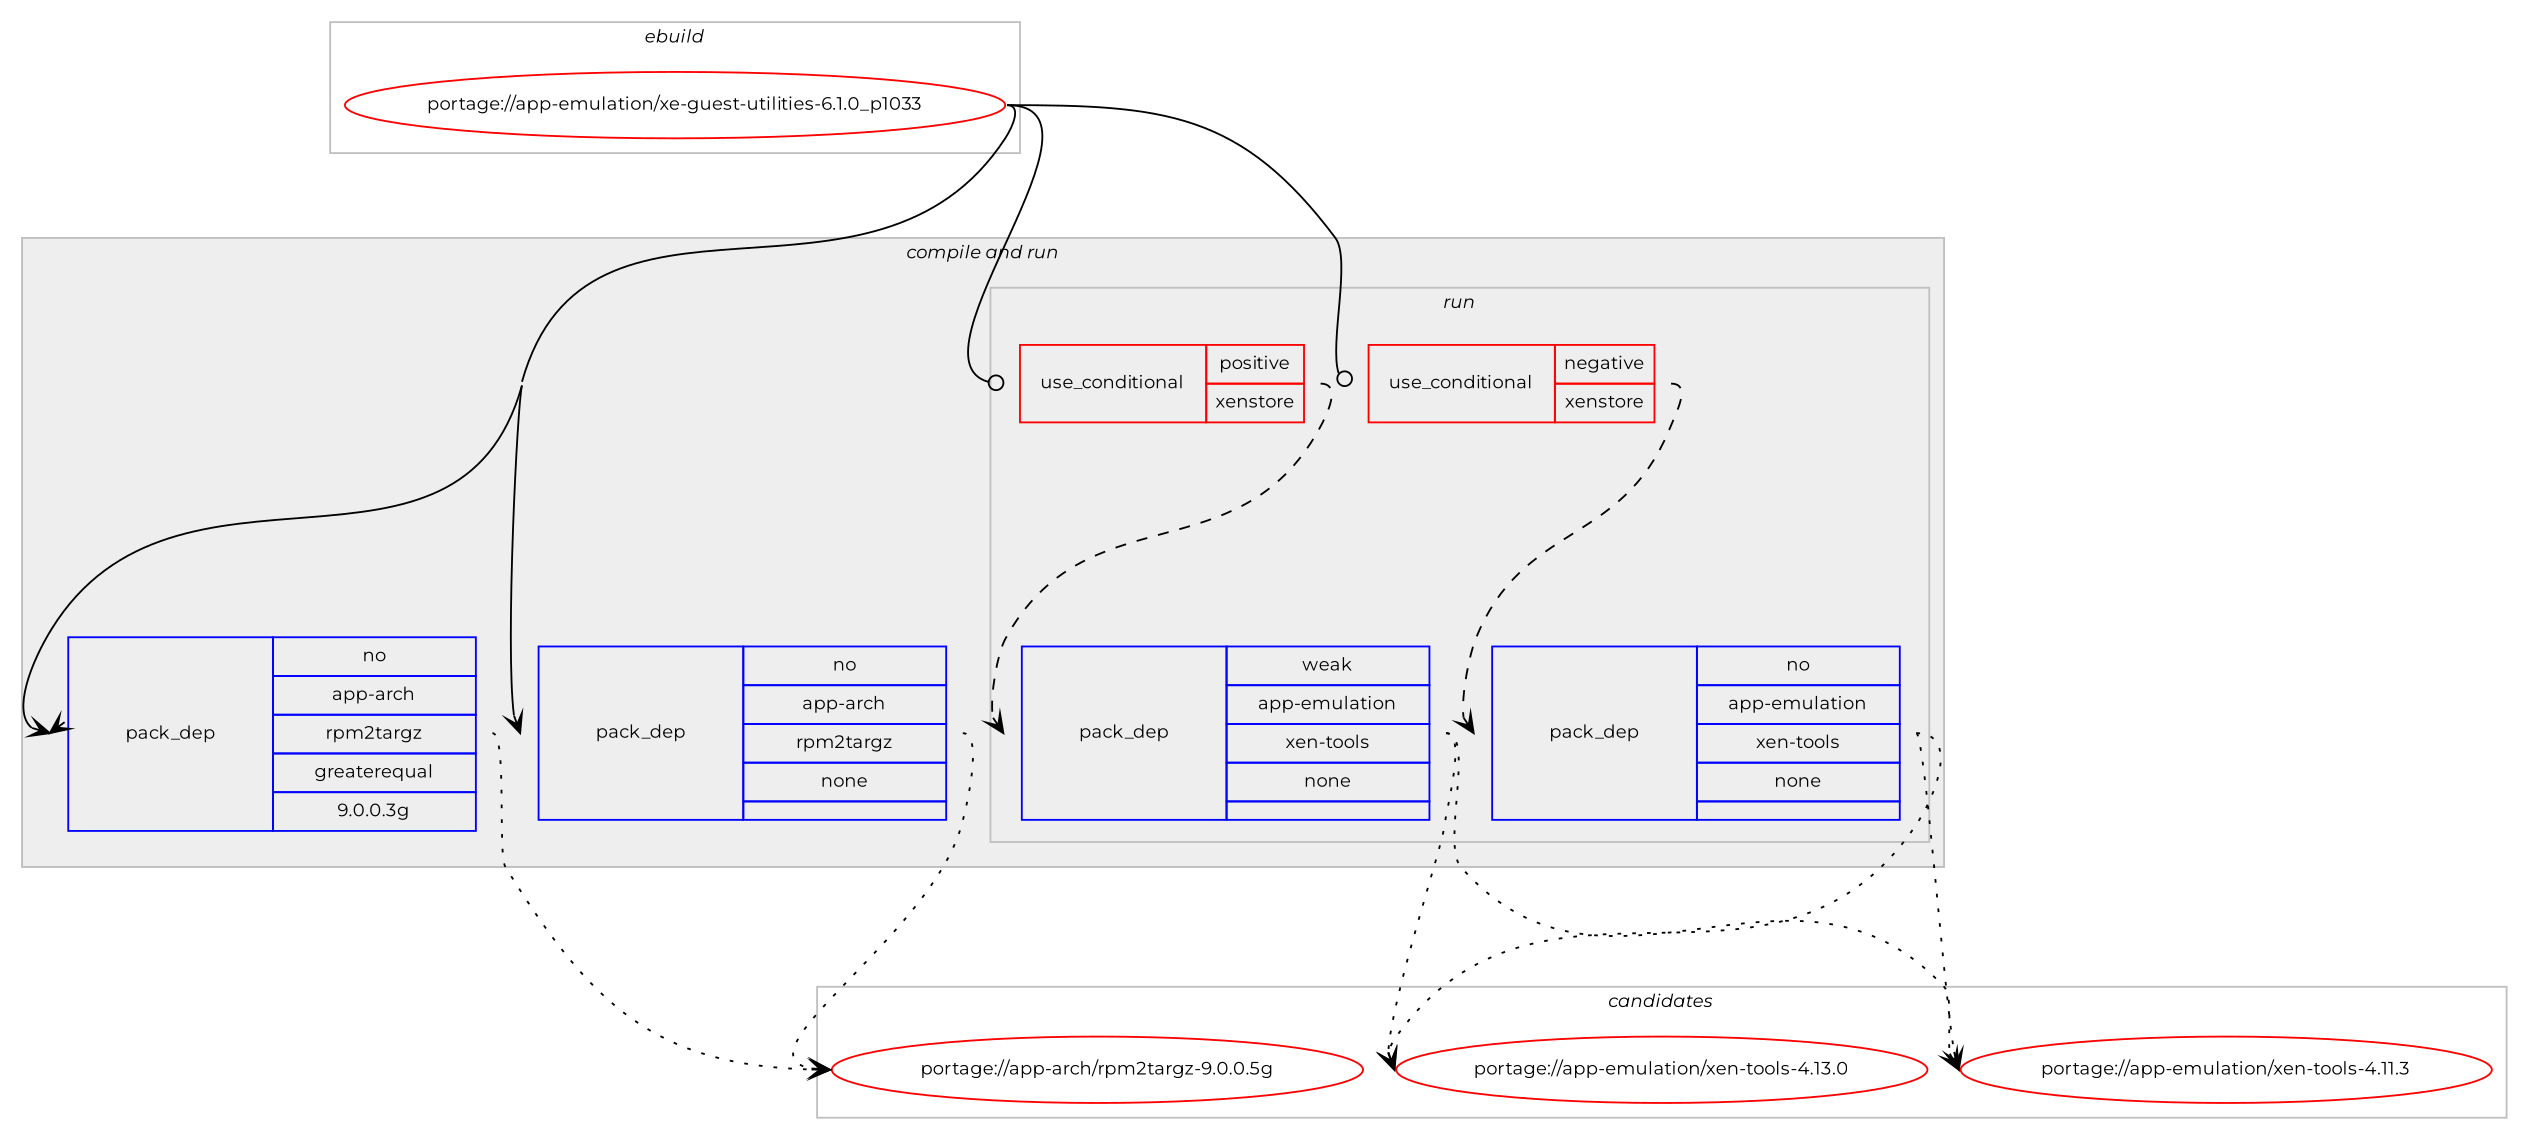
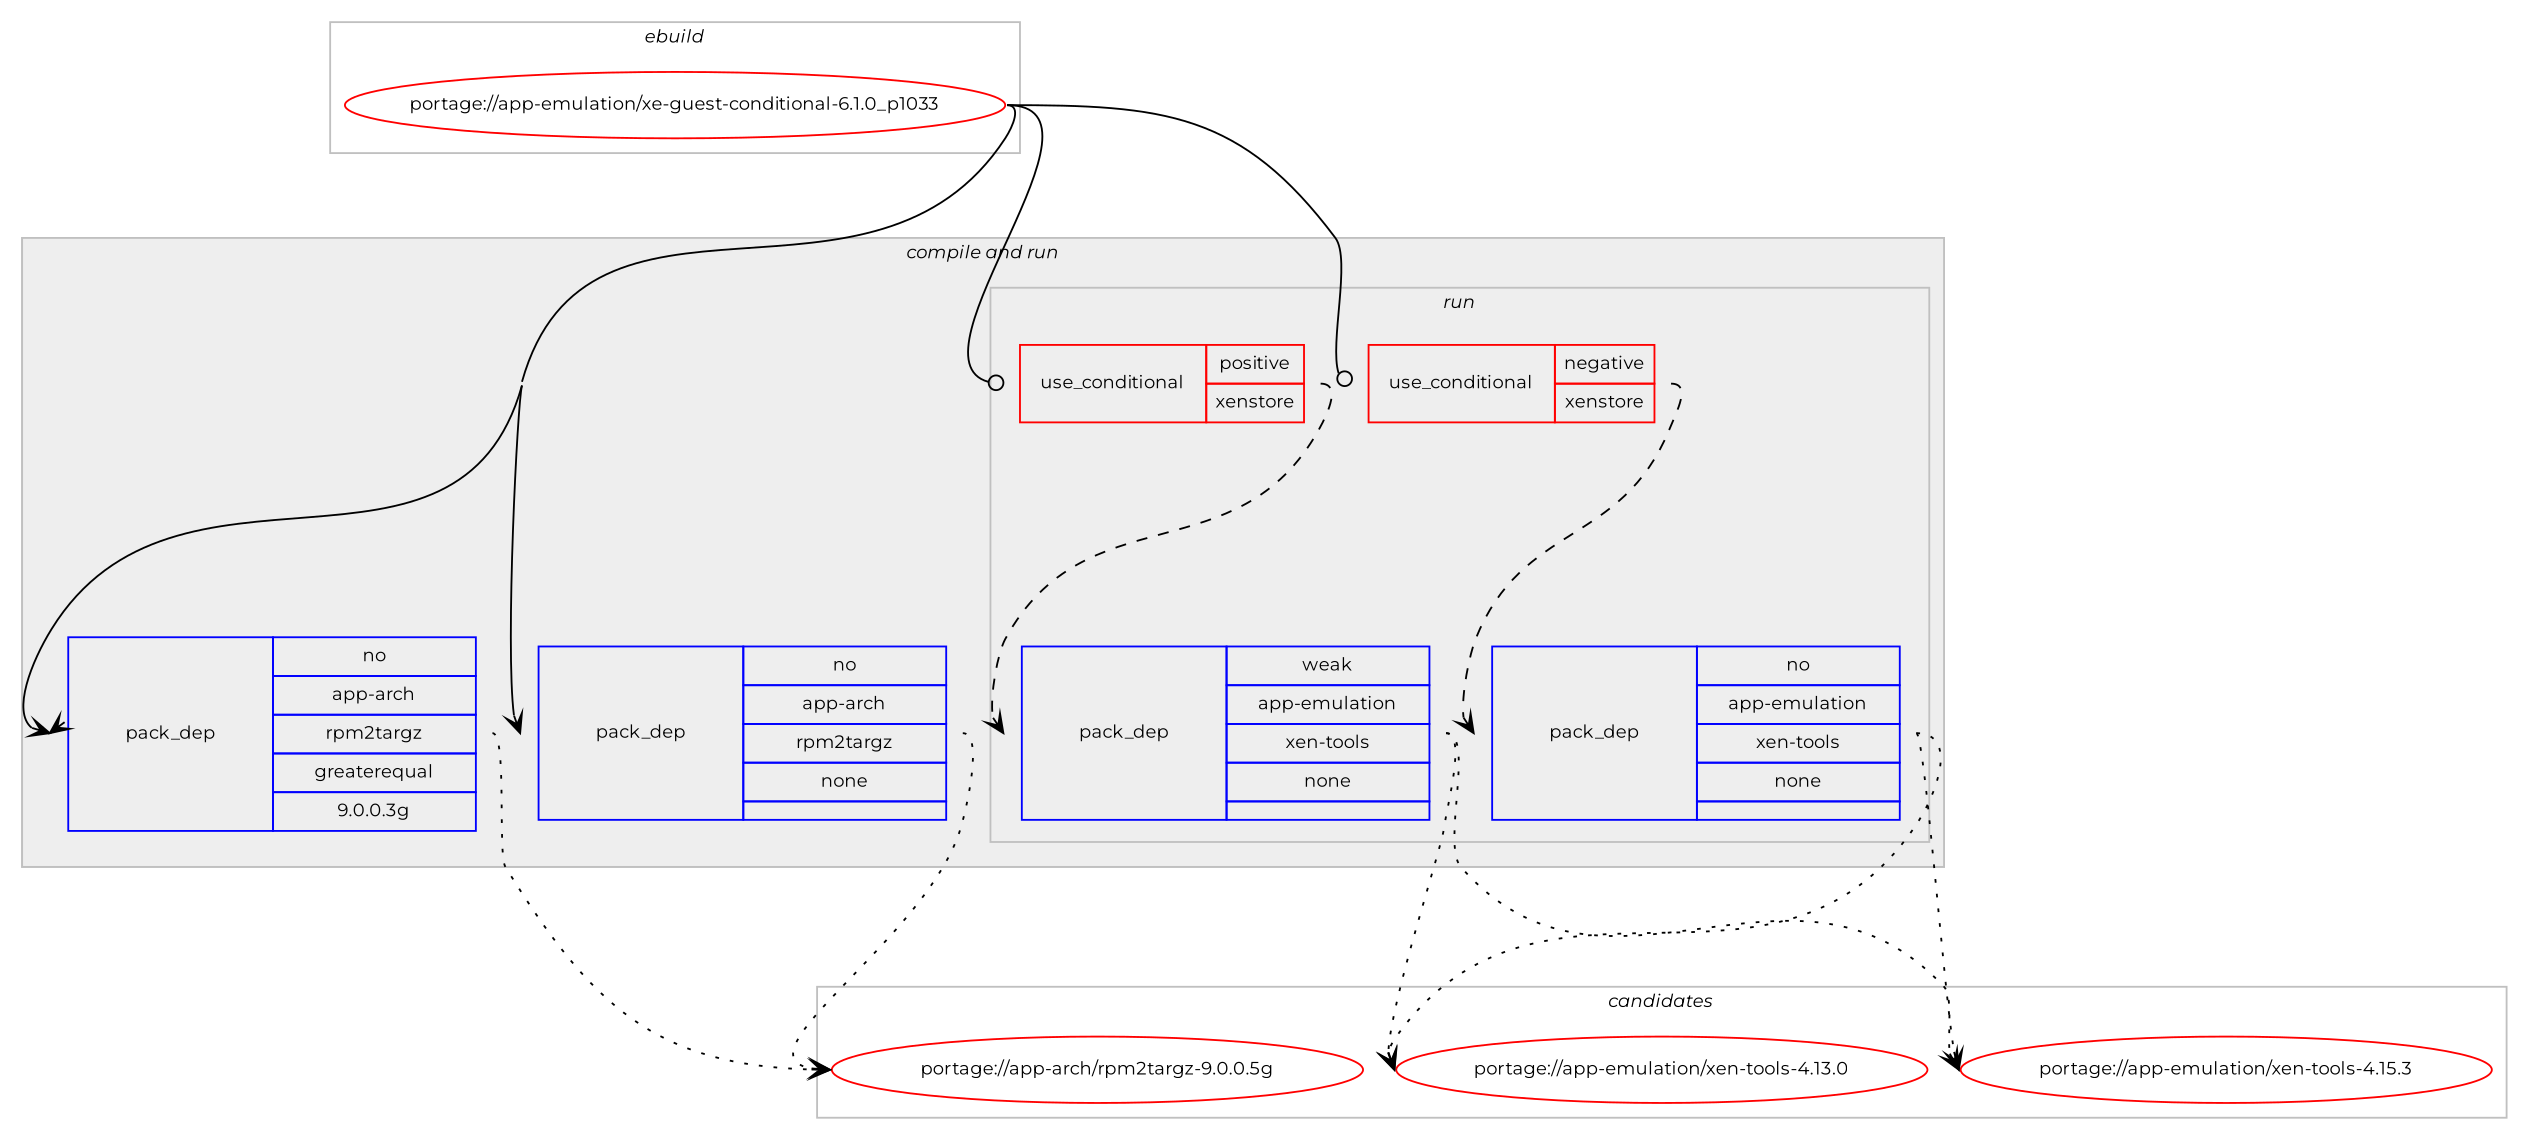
(675, 105) -> (675, 105)
(2226, 1070) -> (2226, 1070)
